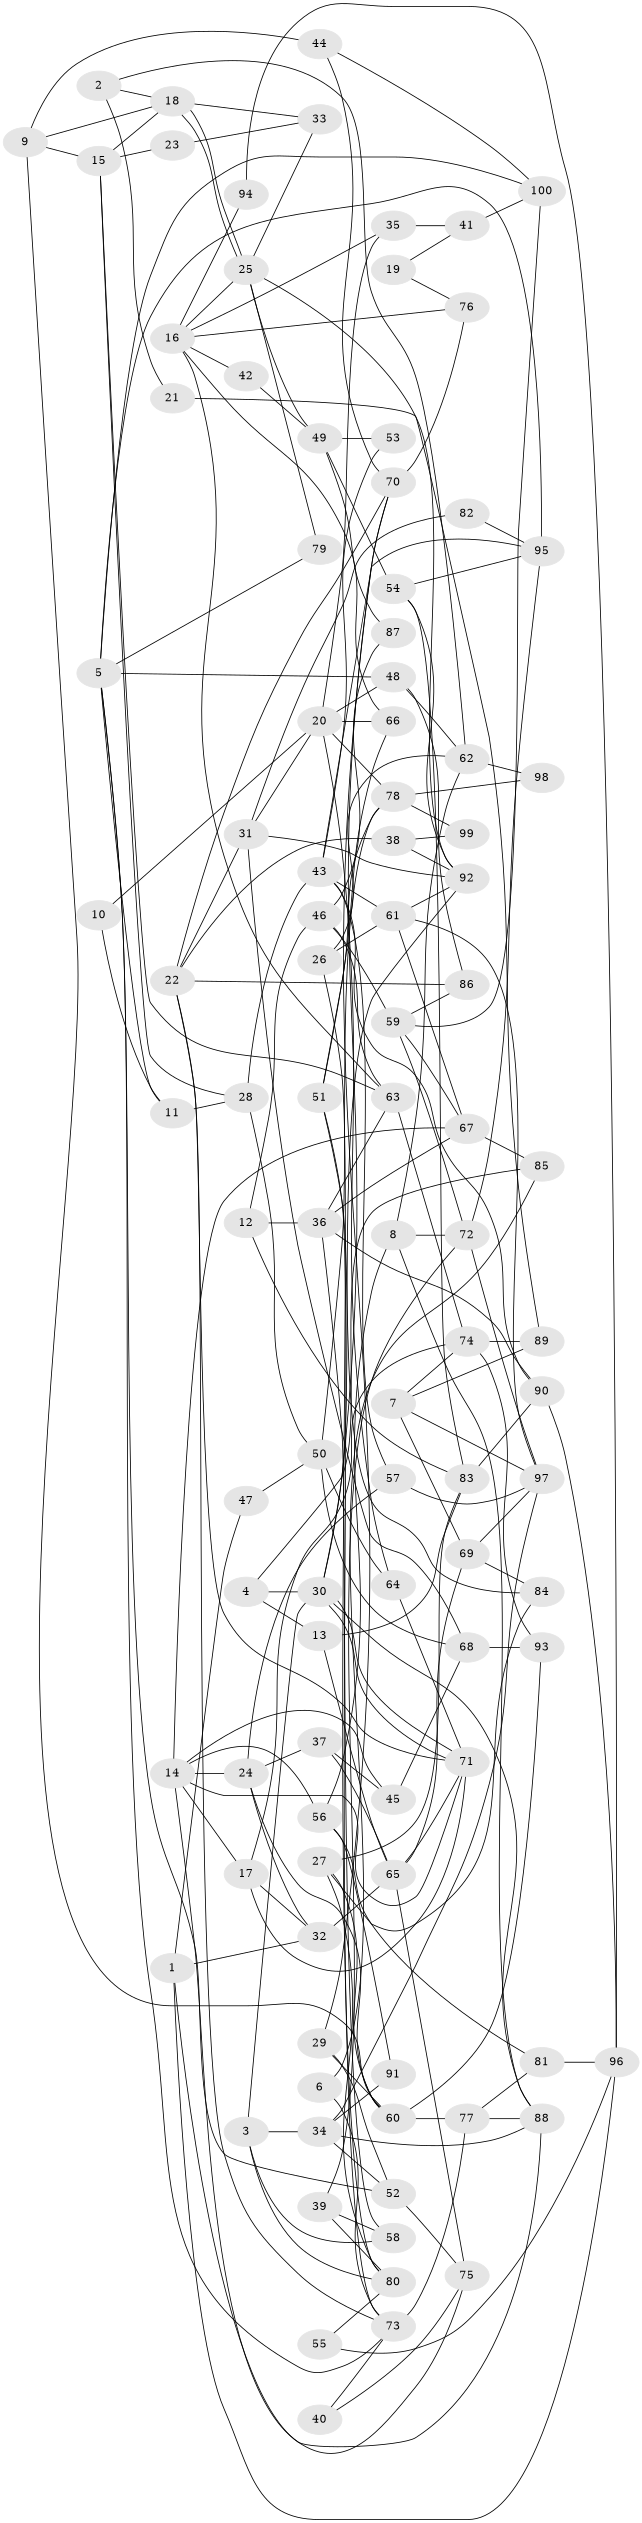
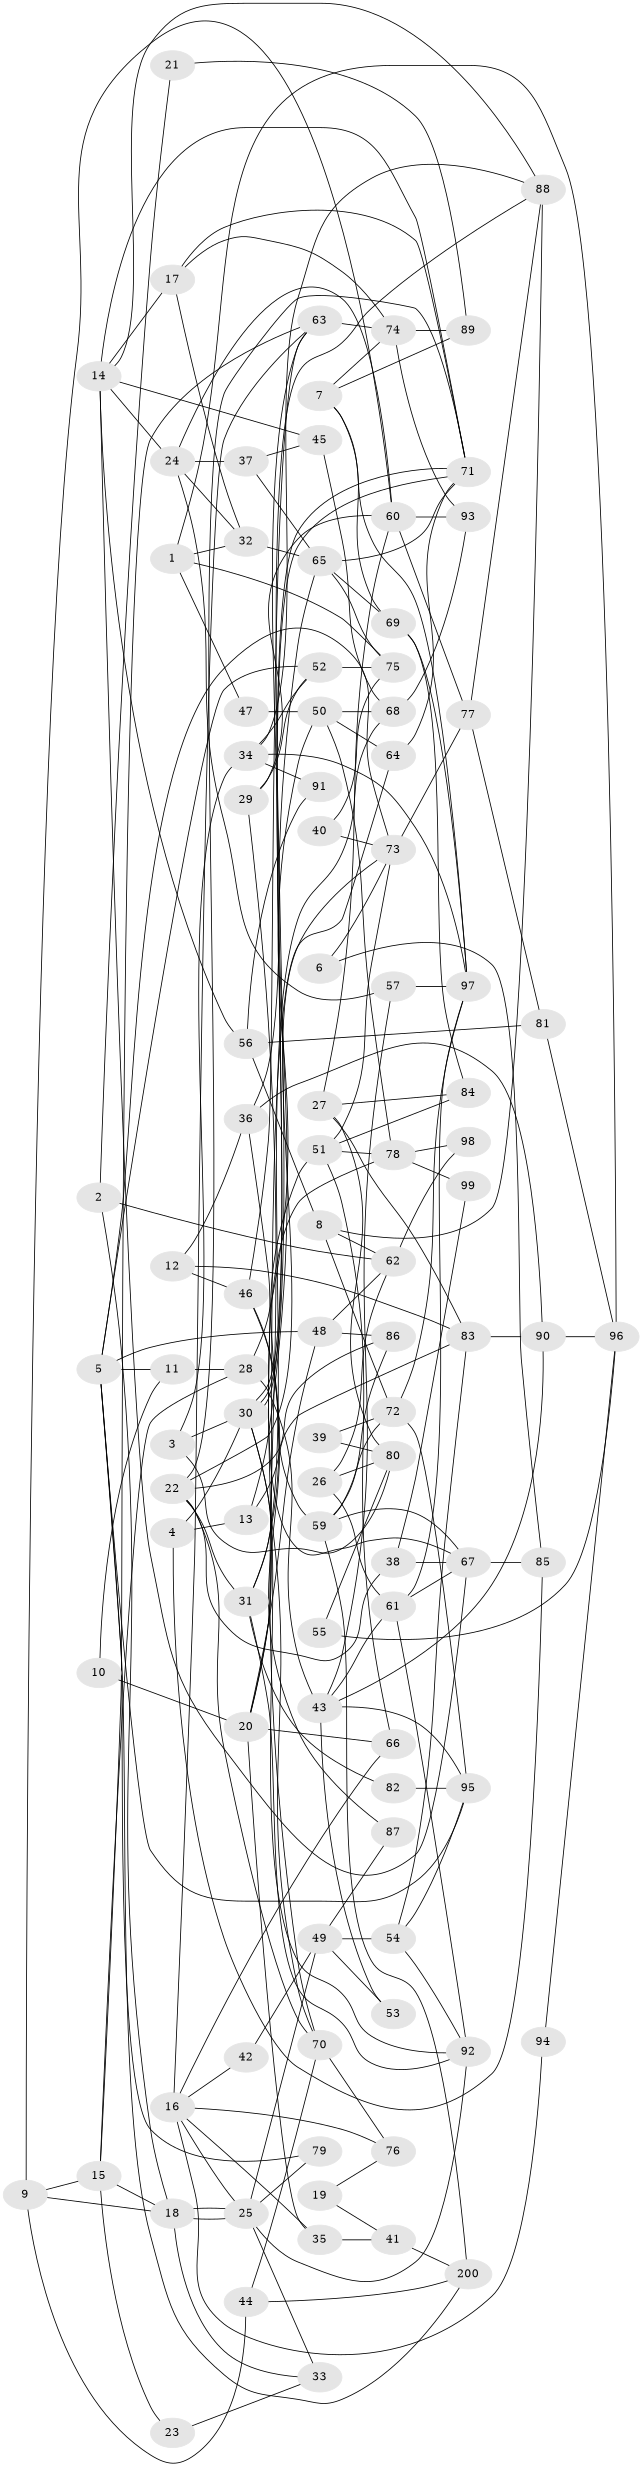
(542, 191) -> (468, 2274)
(283, 778) -> (275, 1373)
(429, 859) -> (431, 1562)
(393, 2238) -> none
